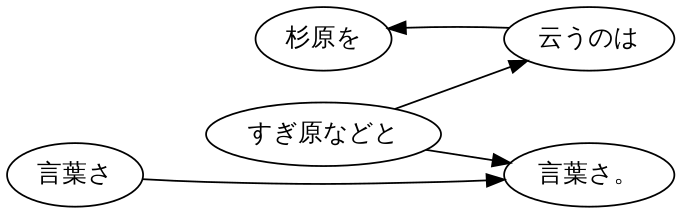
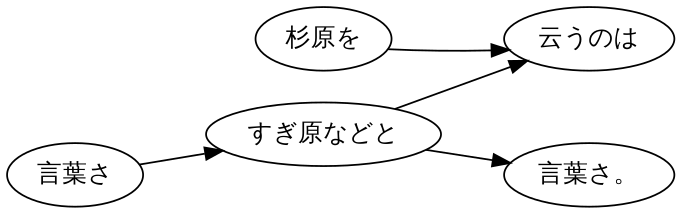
(458, 27) -> (440, 51)
(315, 184) -> (172, 159)
